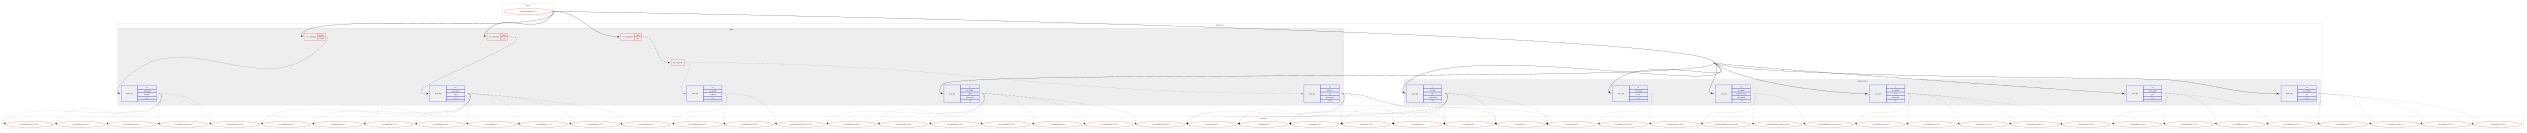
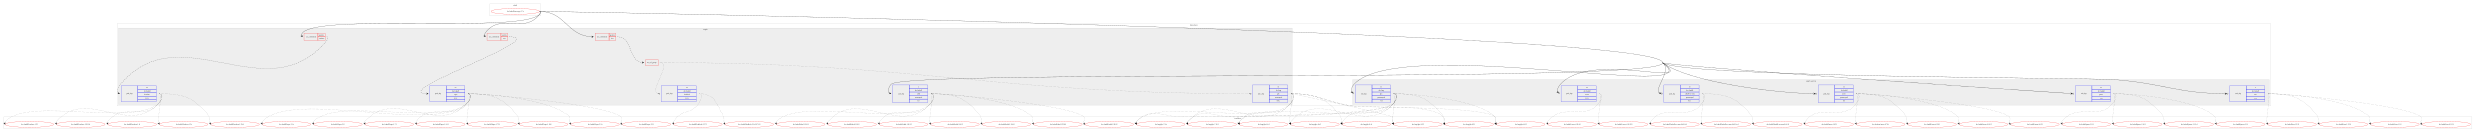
(749, 124) -> none
